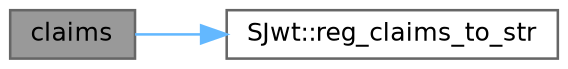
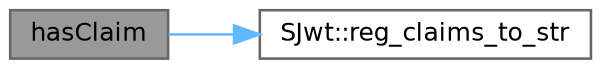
(73, 34) -> (89, 34)
